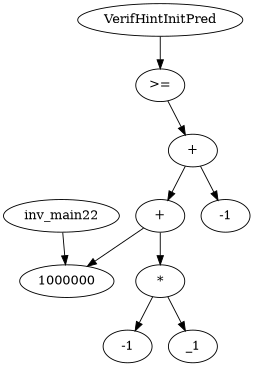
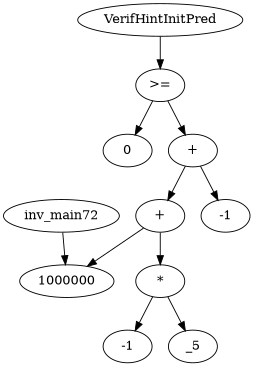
none -> (128, 151)
(61, 216) -> (61, 216)
(193, 346) -> (193, 346)
